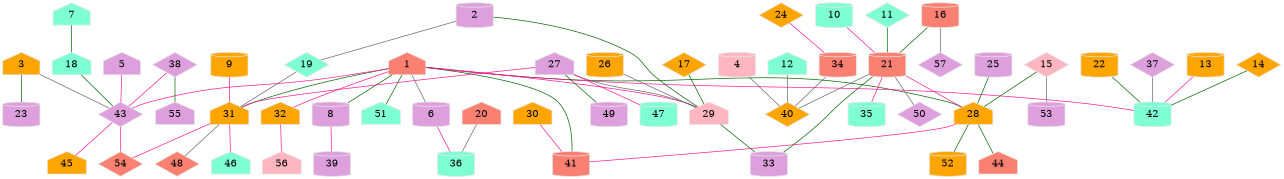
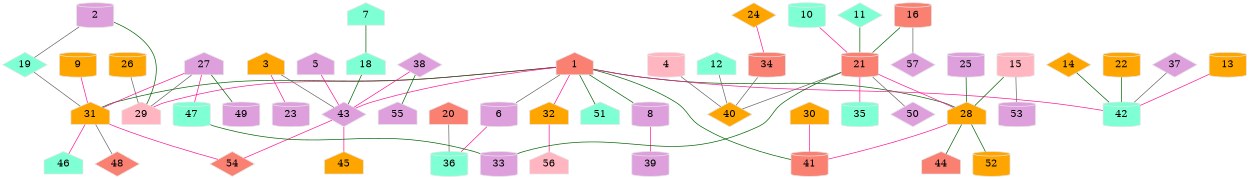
(684, 65) -> none
(1046, 65) -> (1016, 65)
(21, 88) -> (278, 88)
(738, 138) -> (338, 139)
